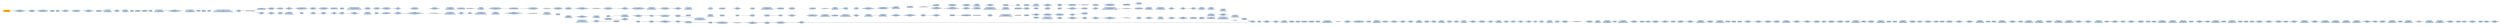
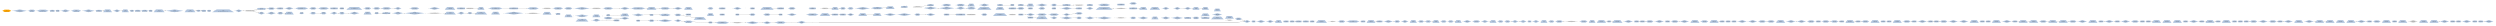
(846, 15) -> (843, 15)
